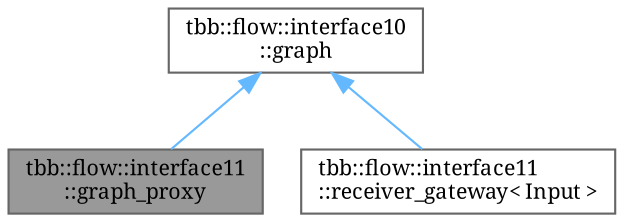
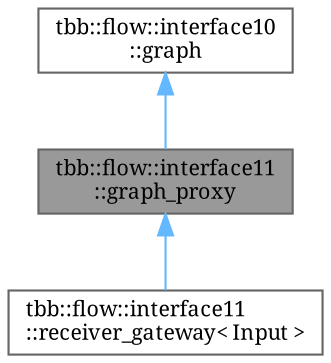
(385, 118) -> (166, 263)
